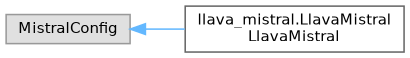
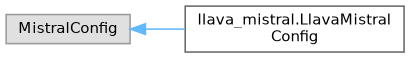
(295, 29) -> (295, 29)
